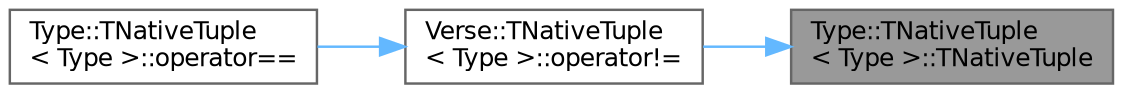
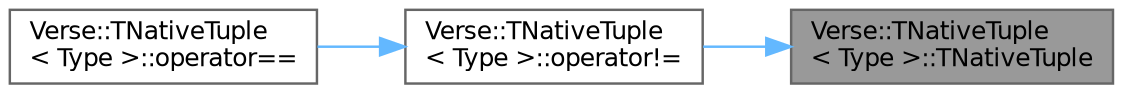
(163, 47) -> (163, 47)
(952, 47) -> (952, 47)
